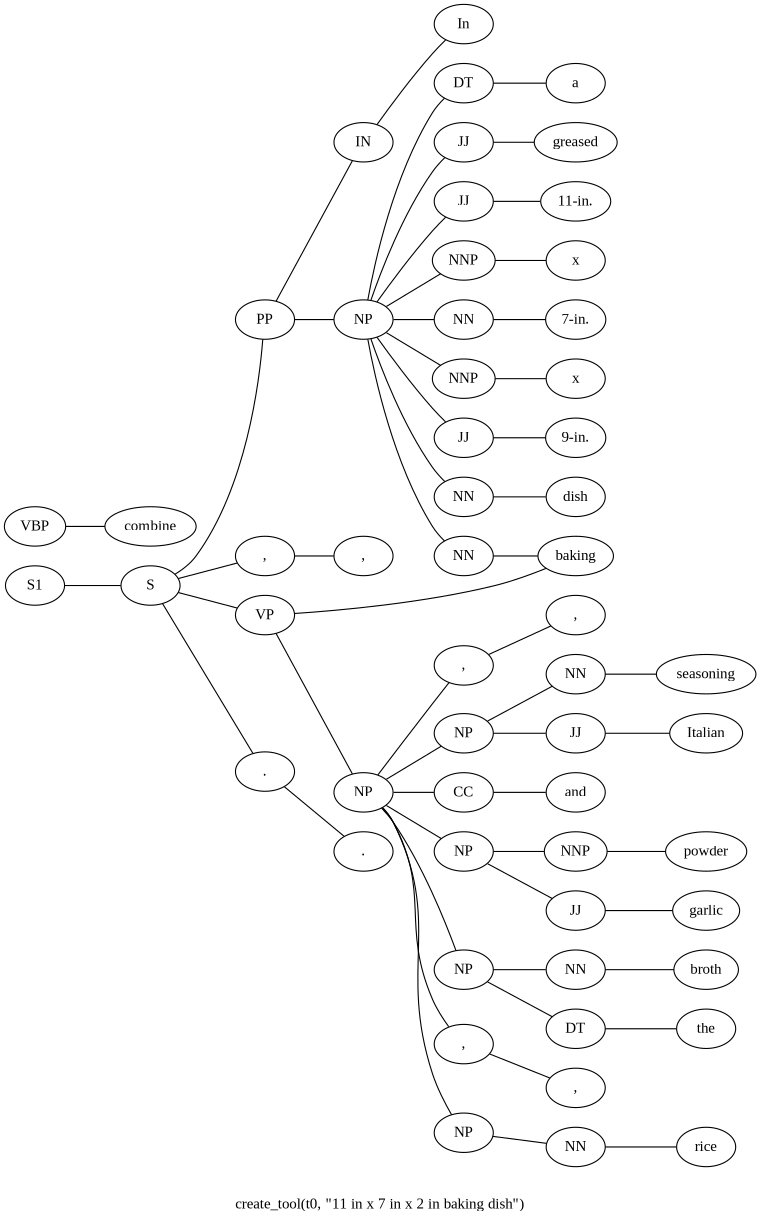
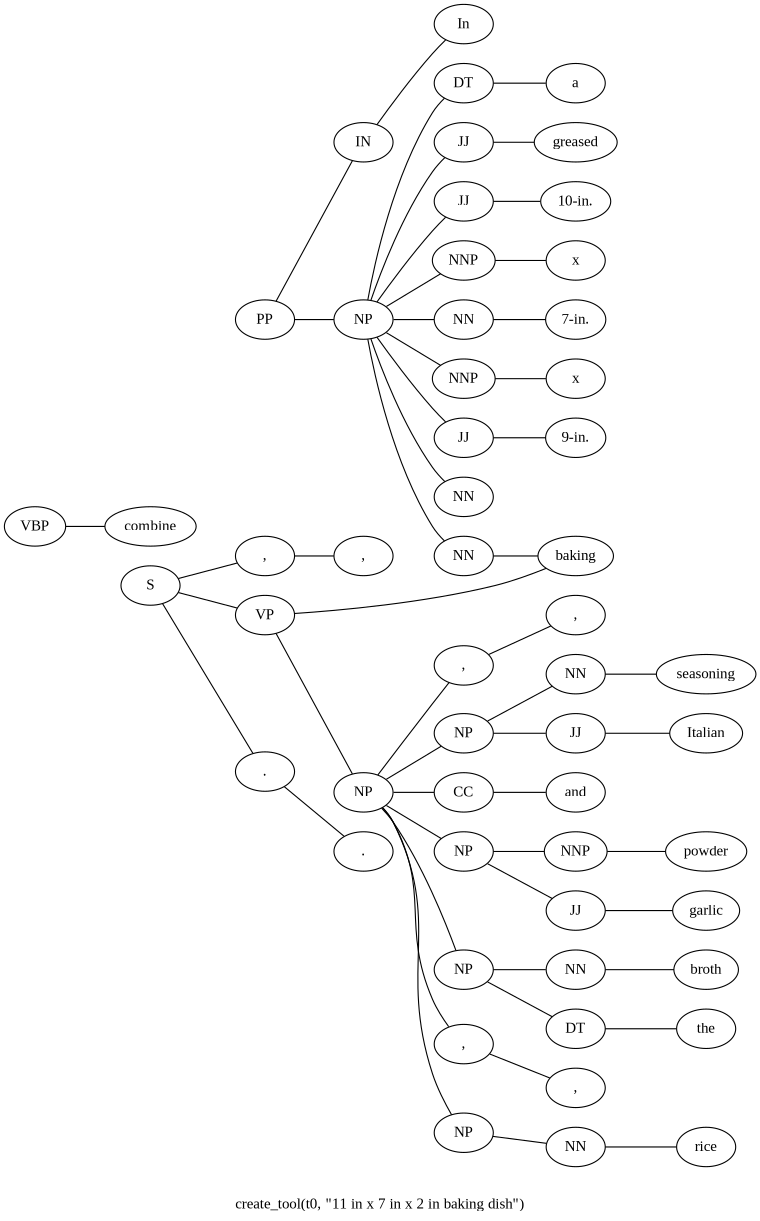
(576, 201) -> (576, 201)
(239, 466) -> none
(576, 497) -> none
(35, 586) -> none
